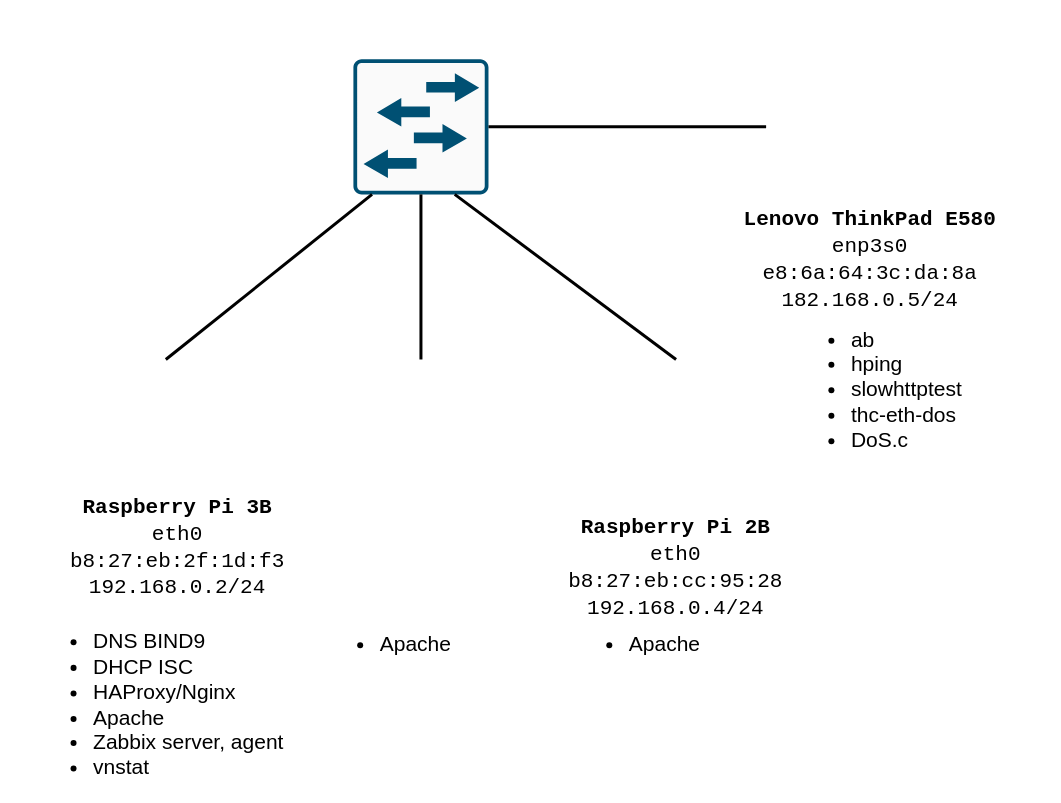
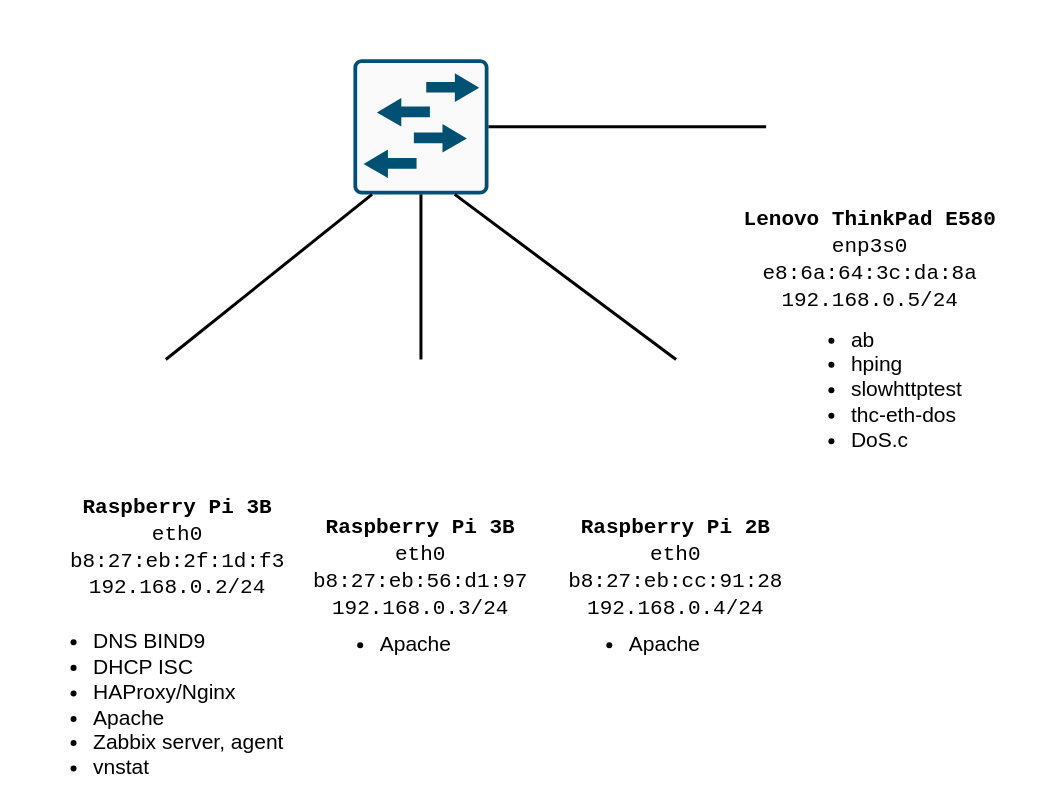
(870, 247) -> (870, 247)
none -> (421, 554)
(676, 554) -> (676, 554)
